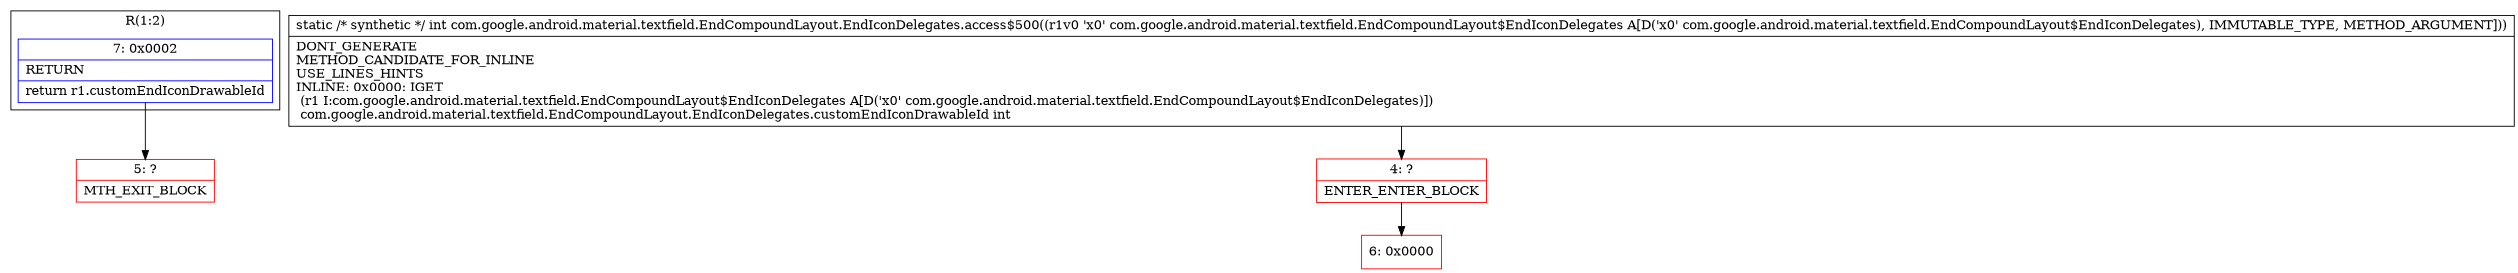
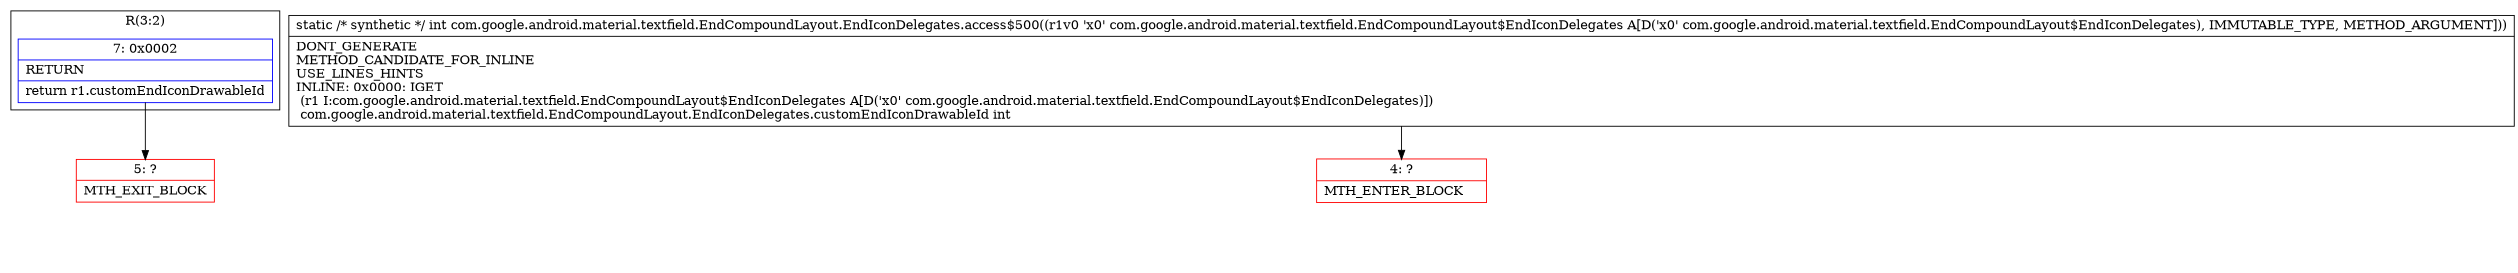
(145, 21) -> (145, 21)
(1402, 191) -> (1394, 191)
(1402, 252) -> none
